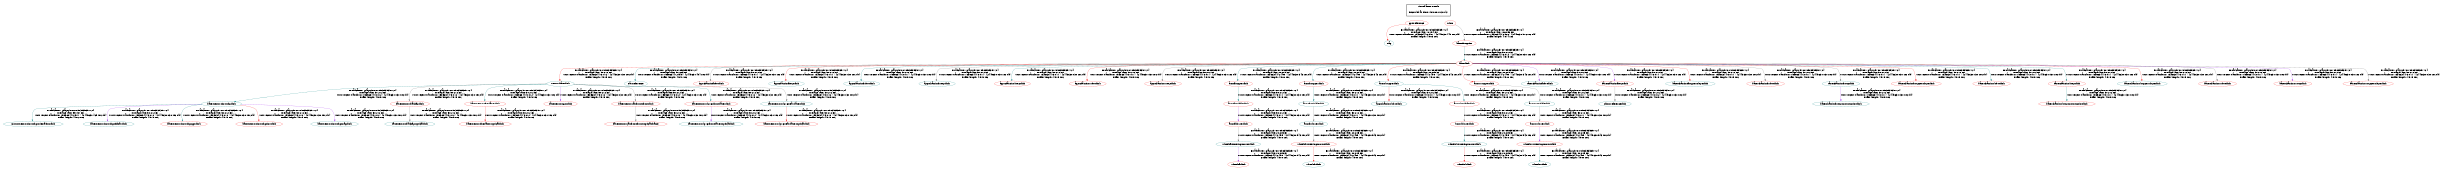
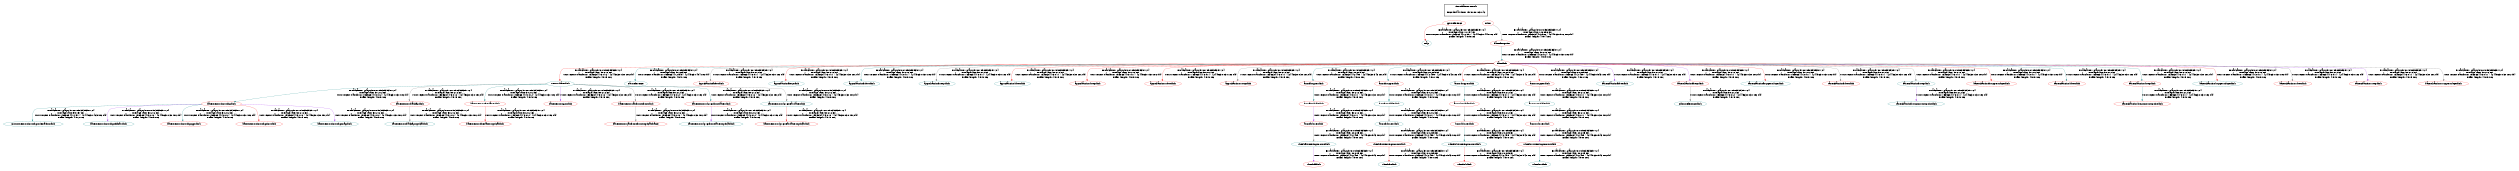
(1230, 65) -> (1286, 65)
(1389, 93) -> (1248, 65)
(222, 104) -> (221, 104)
